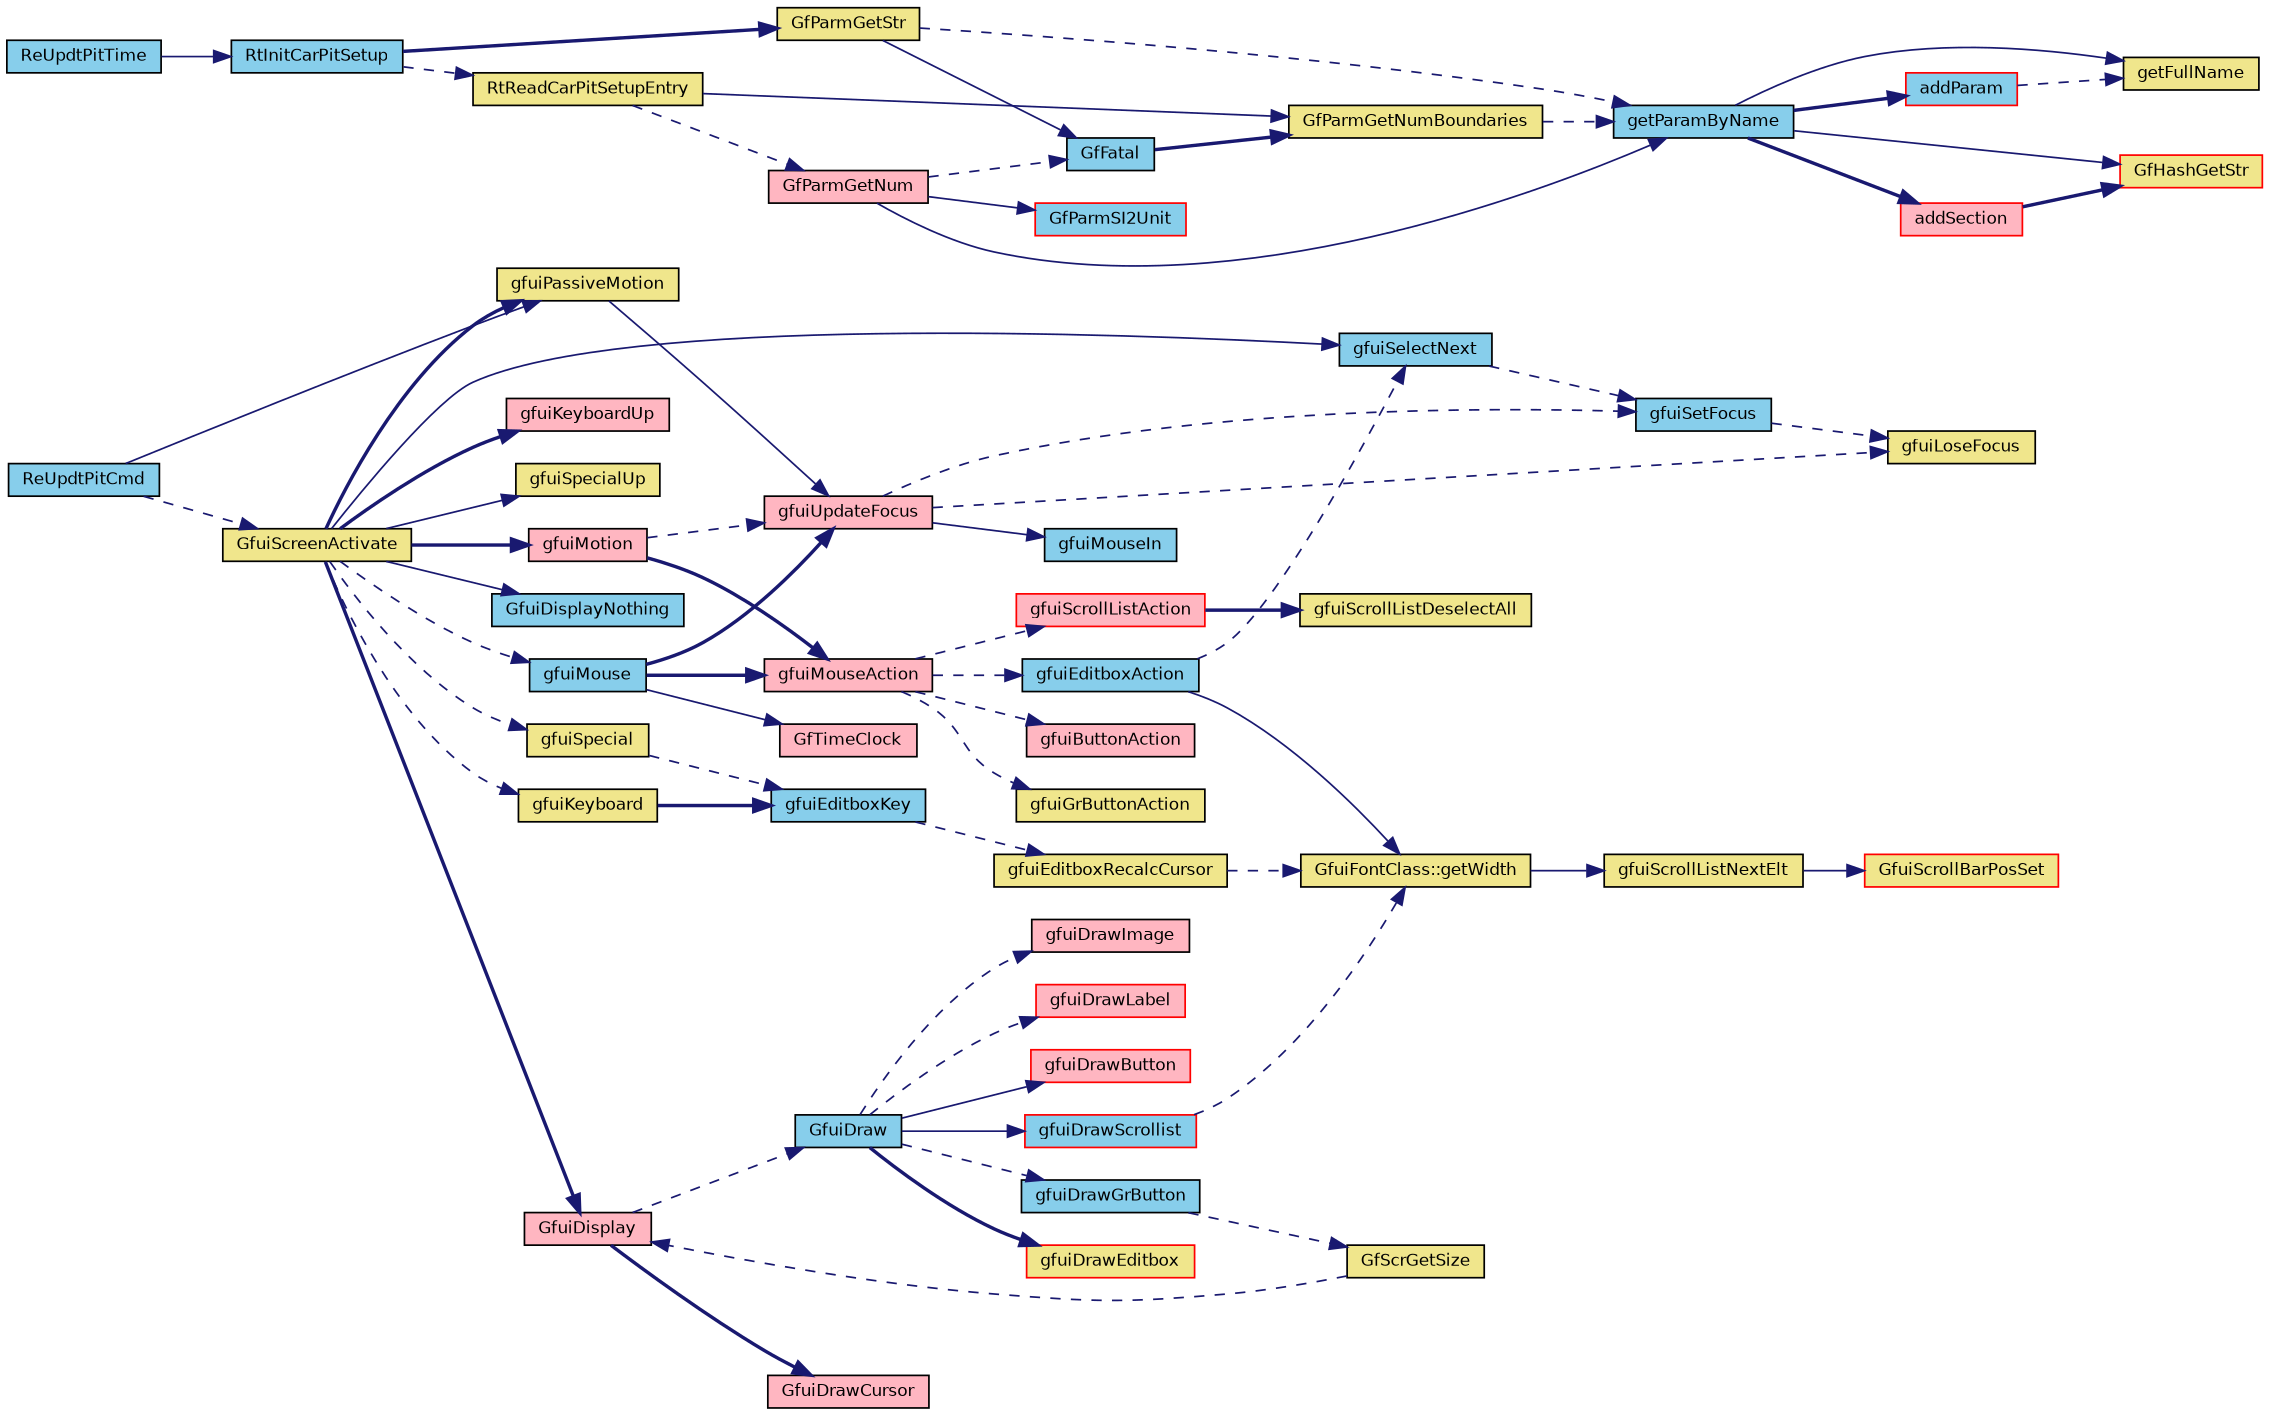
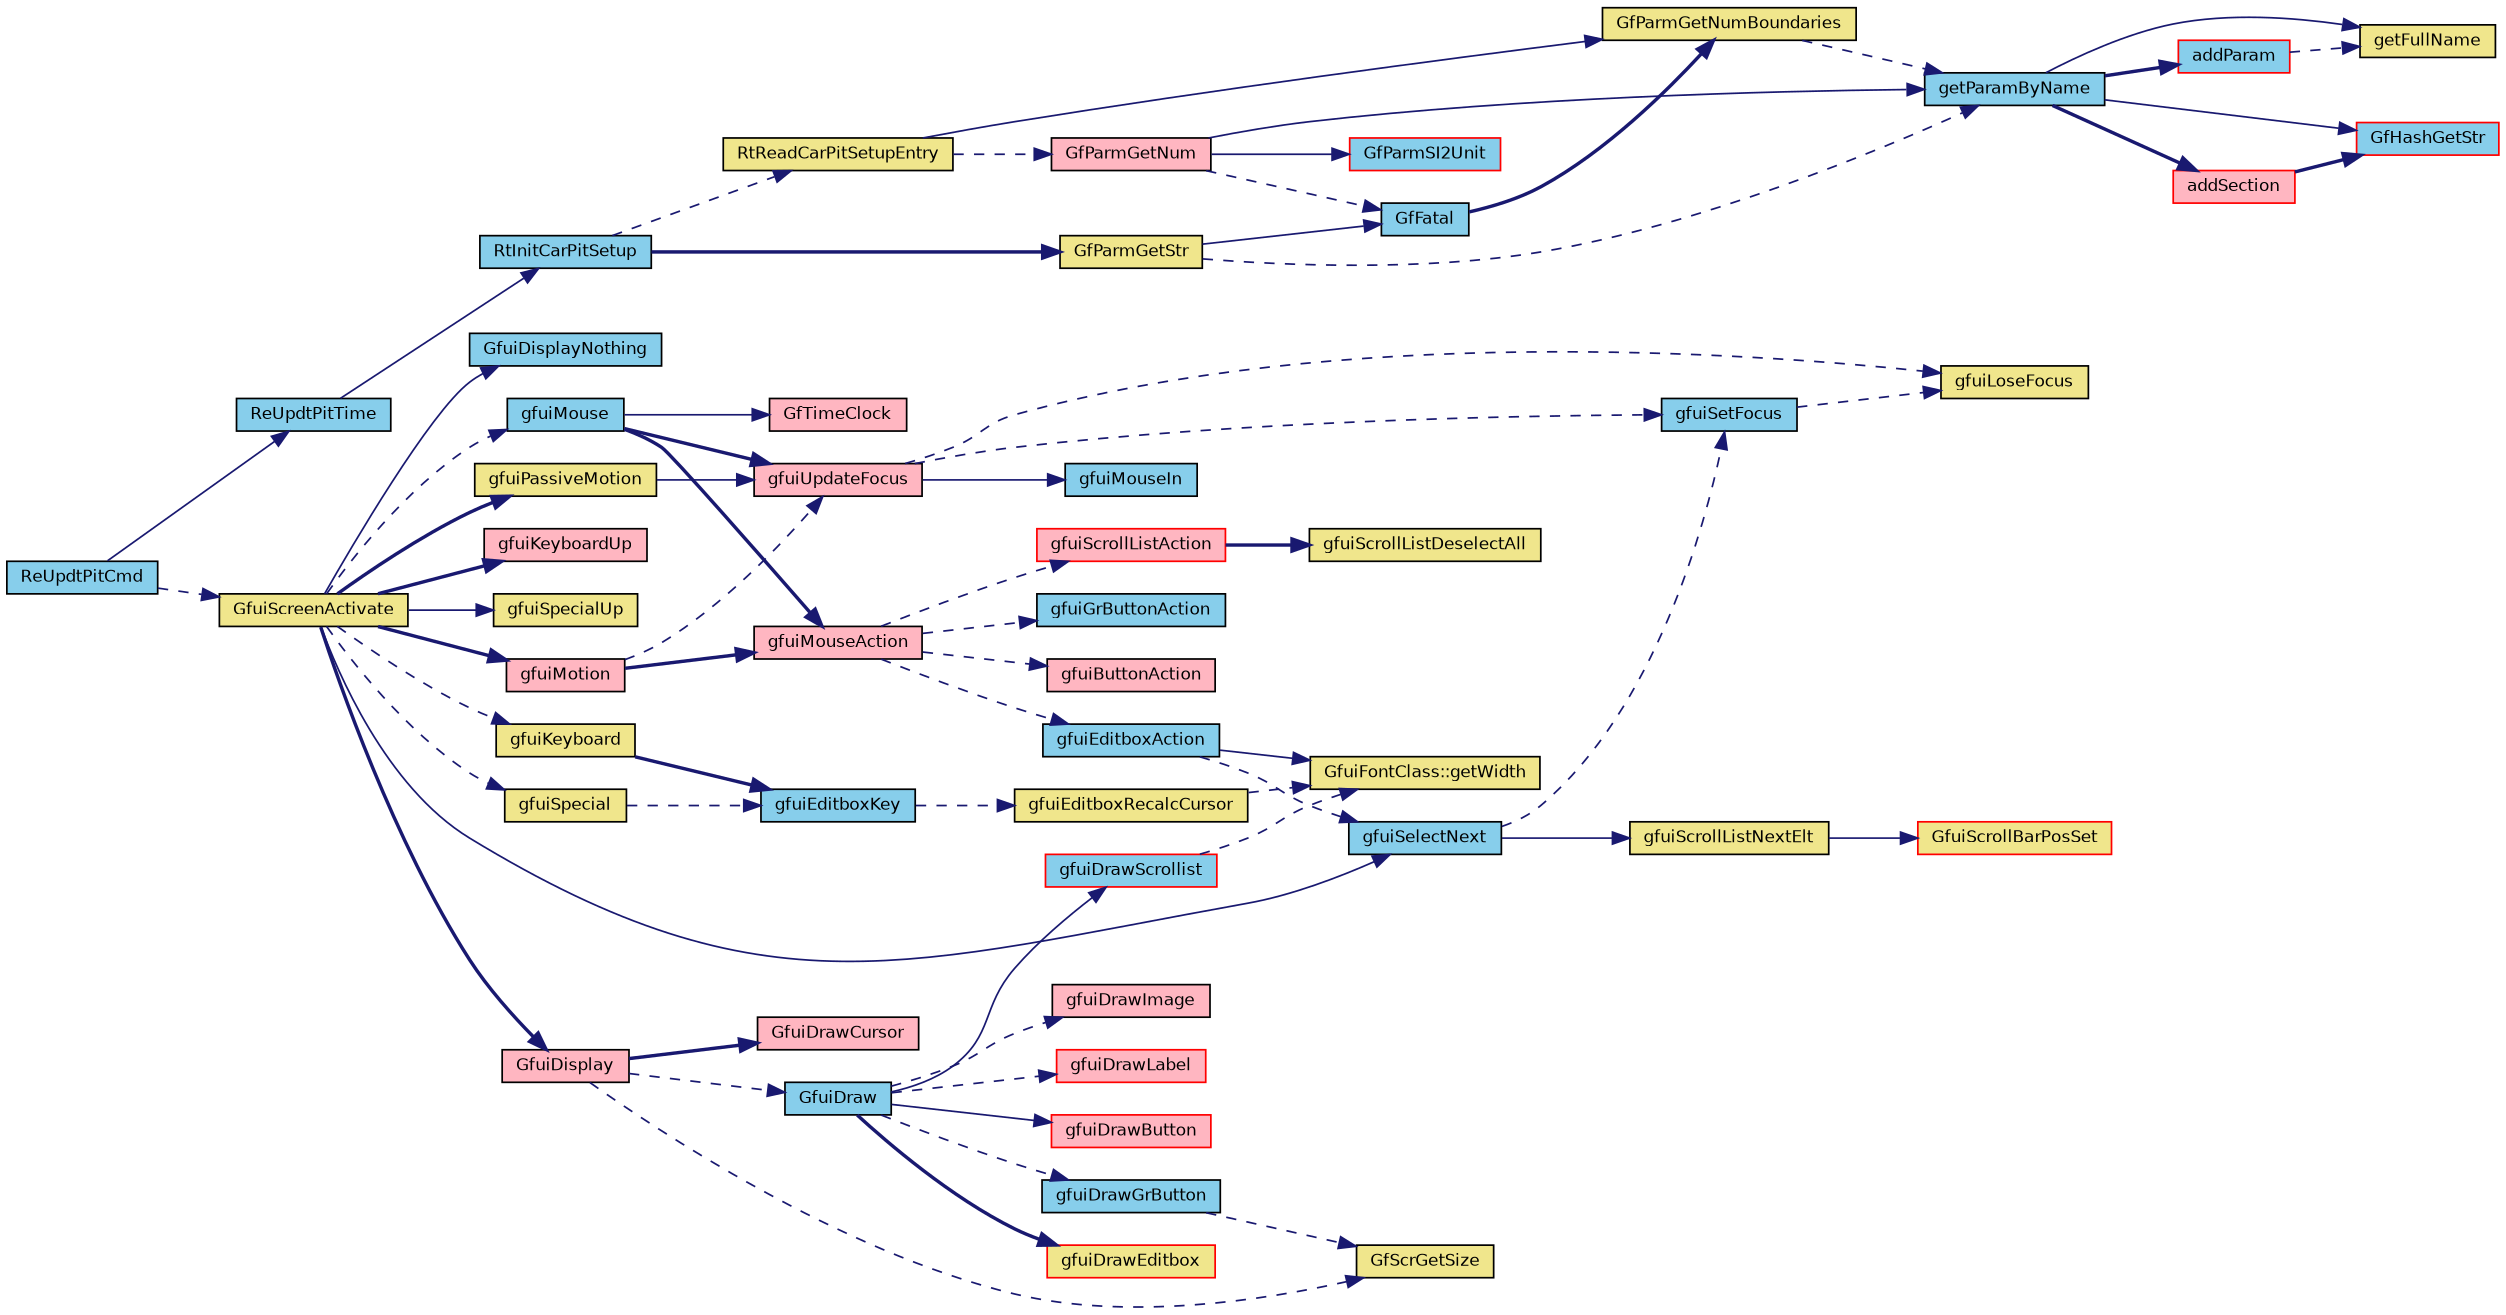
(2191, 171) -> (2428, 139)
(324, 384) -> (191, 501)
(1111, 806) -> (1131, 610)
(1559, 871) -> (1557, 838)
(1007, 1295) -> (947, 1274)
